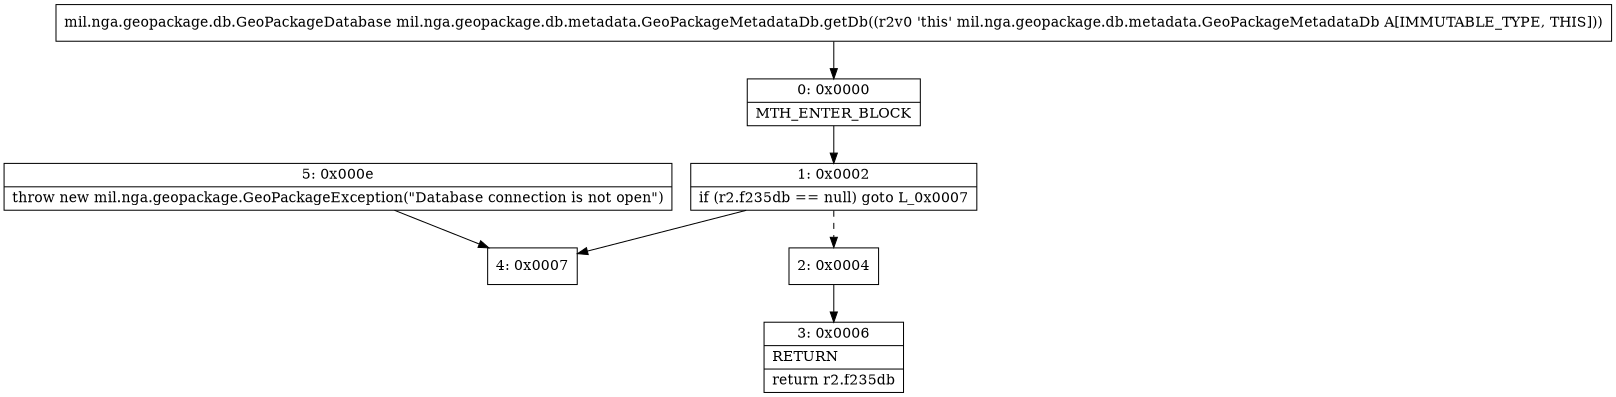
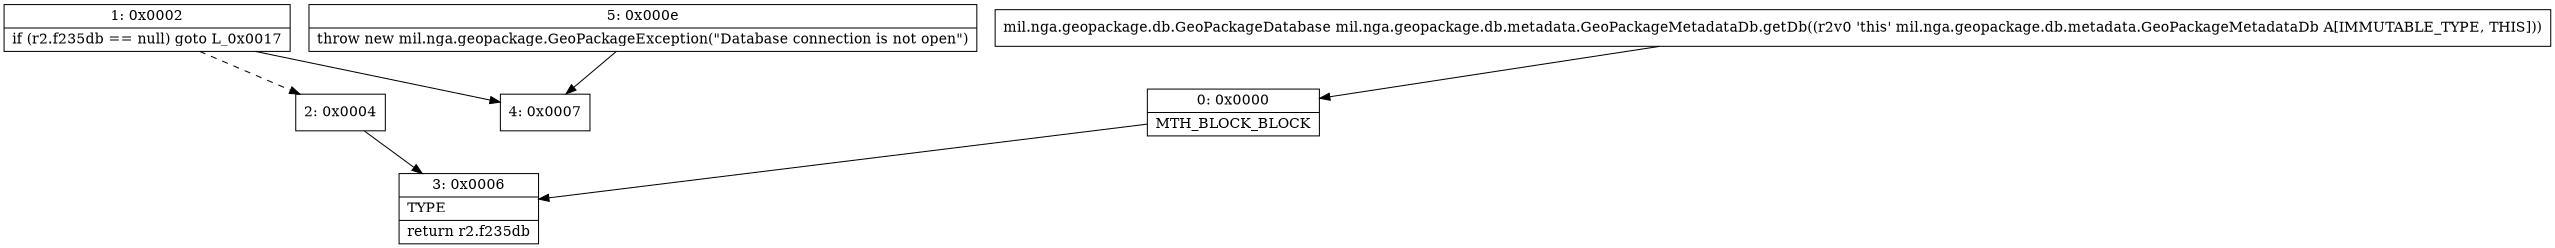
(834, 114) -> (1233, 124)
(834, 139) -> (848, 161)
(834, 198) -> (147, 39)
(805, 357) -> (427, 208)
